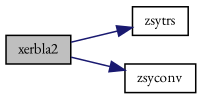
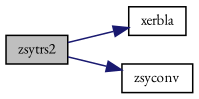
(160, 21) -> (157, 21)
(38, 50) -> (37, 50)
